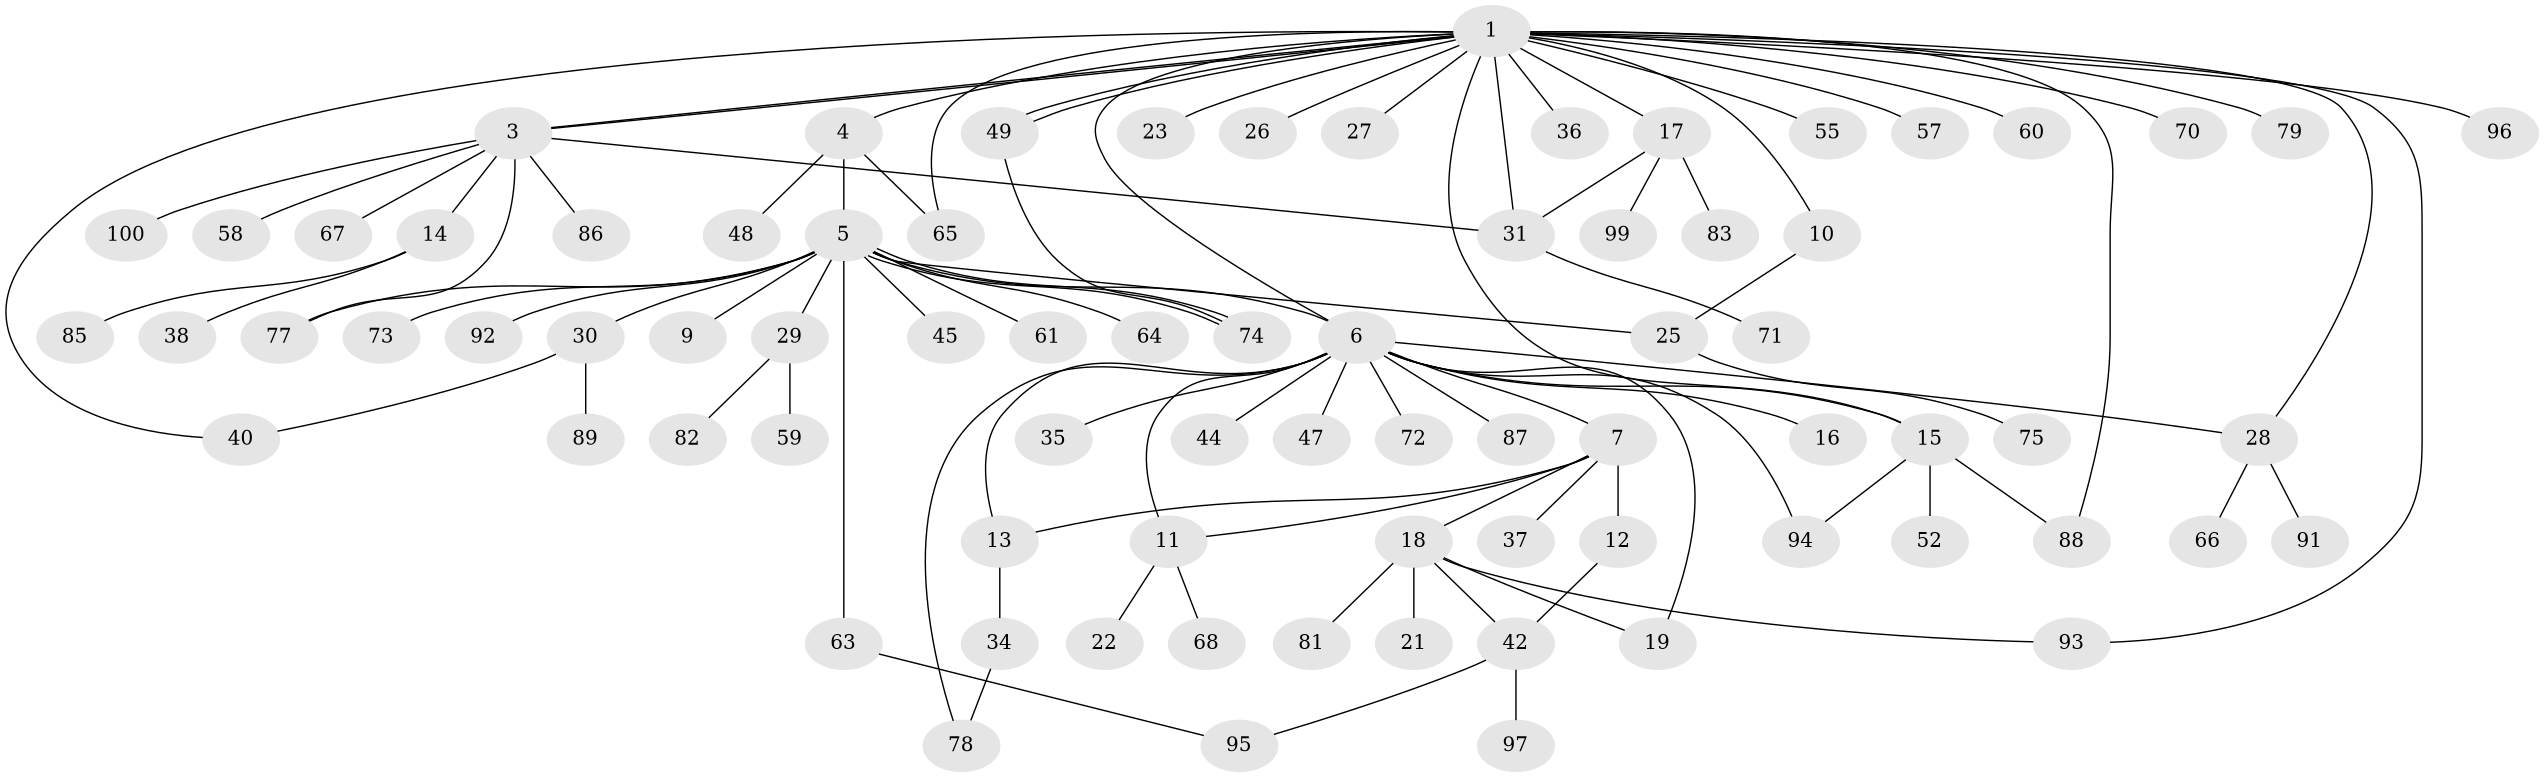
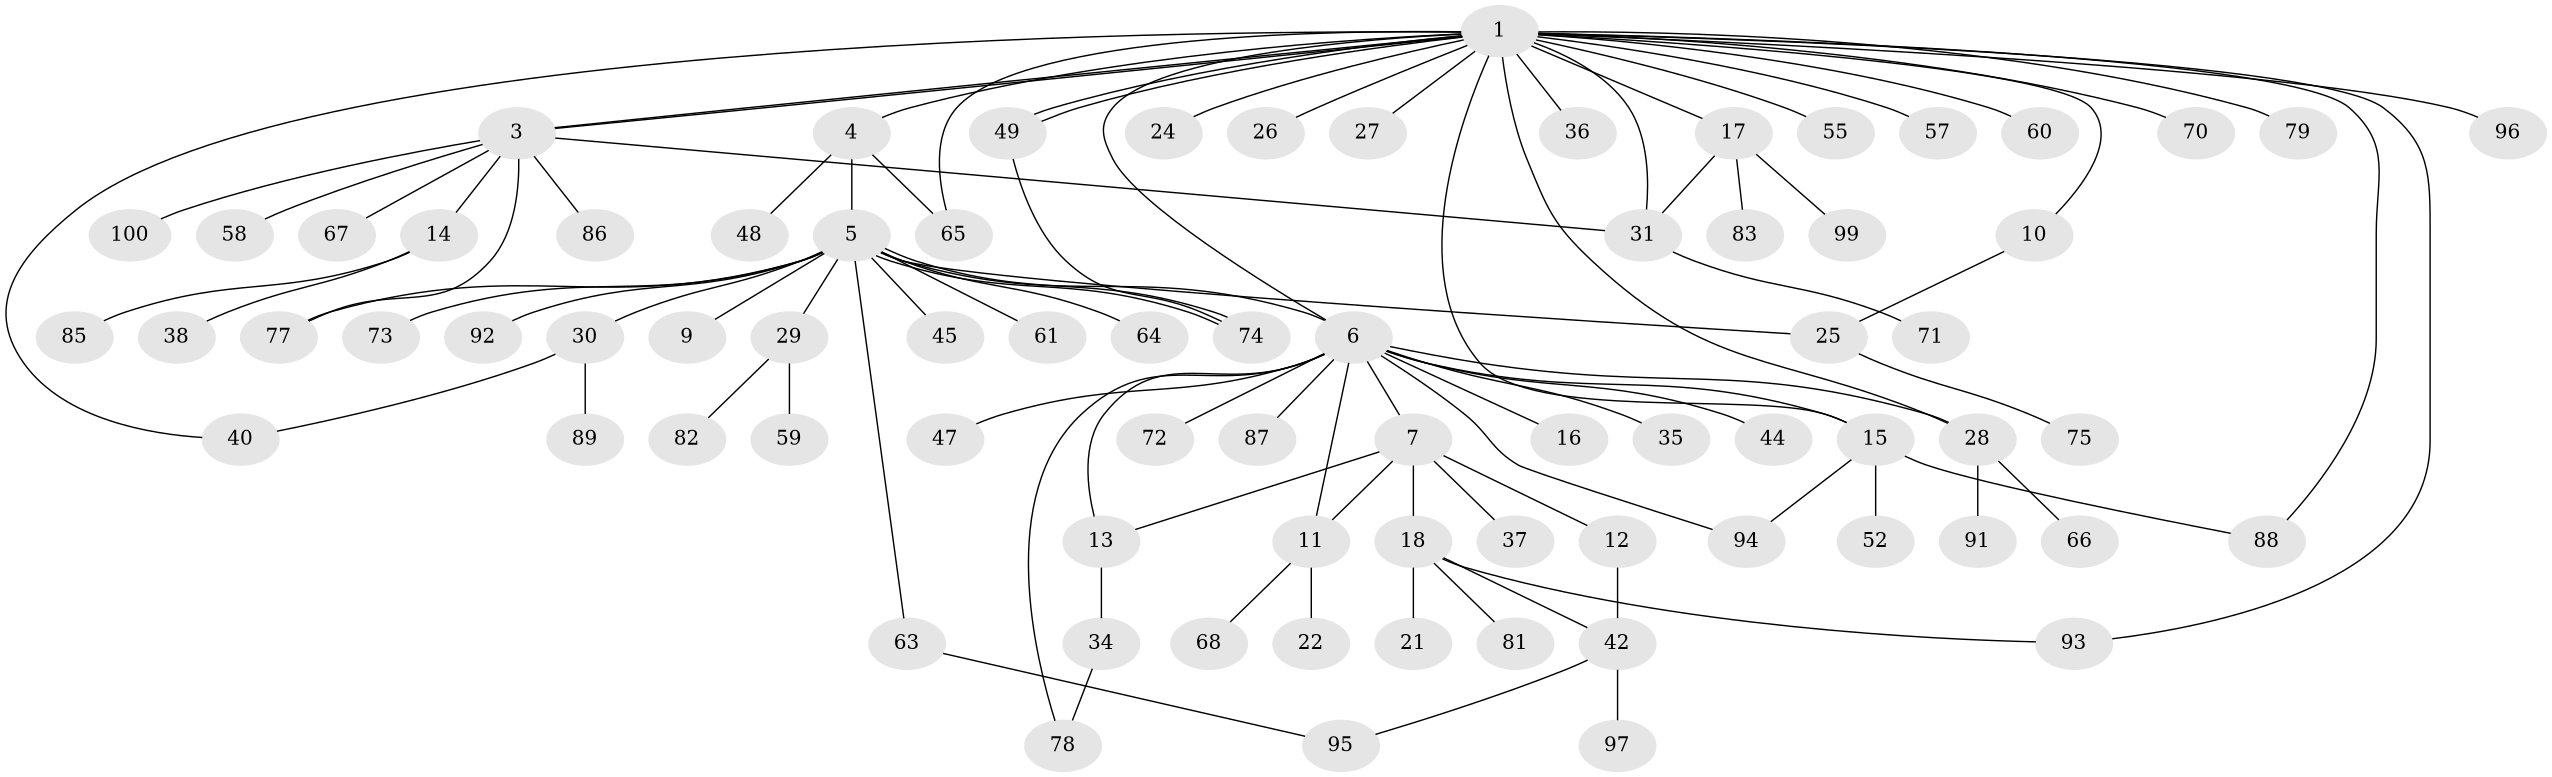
(1156, 133) -> (1164, 133)
(1658, 644) -> none
